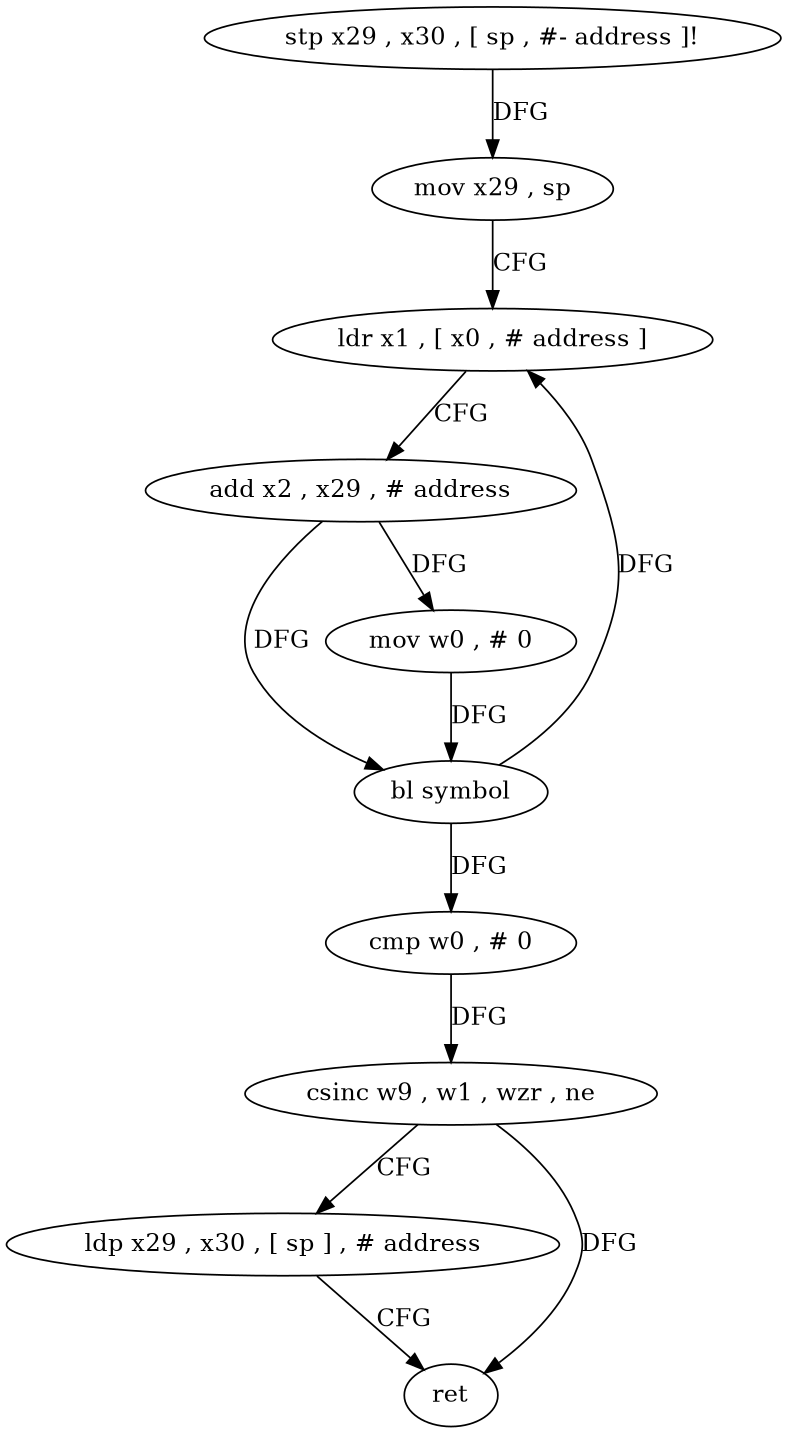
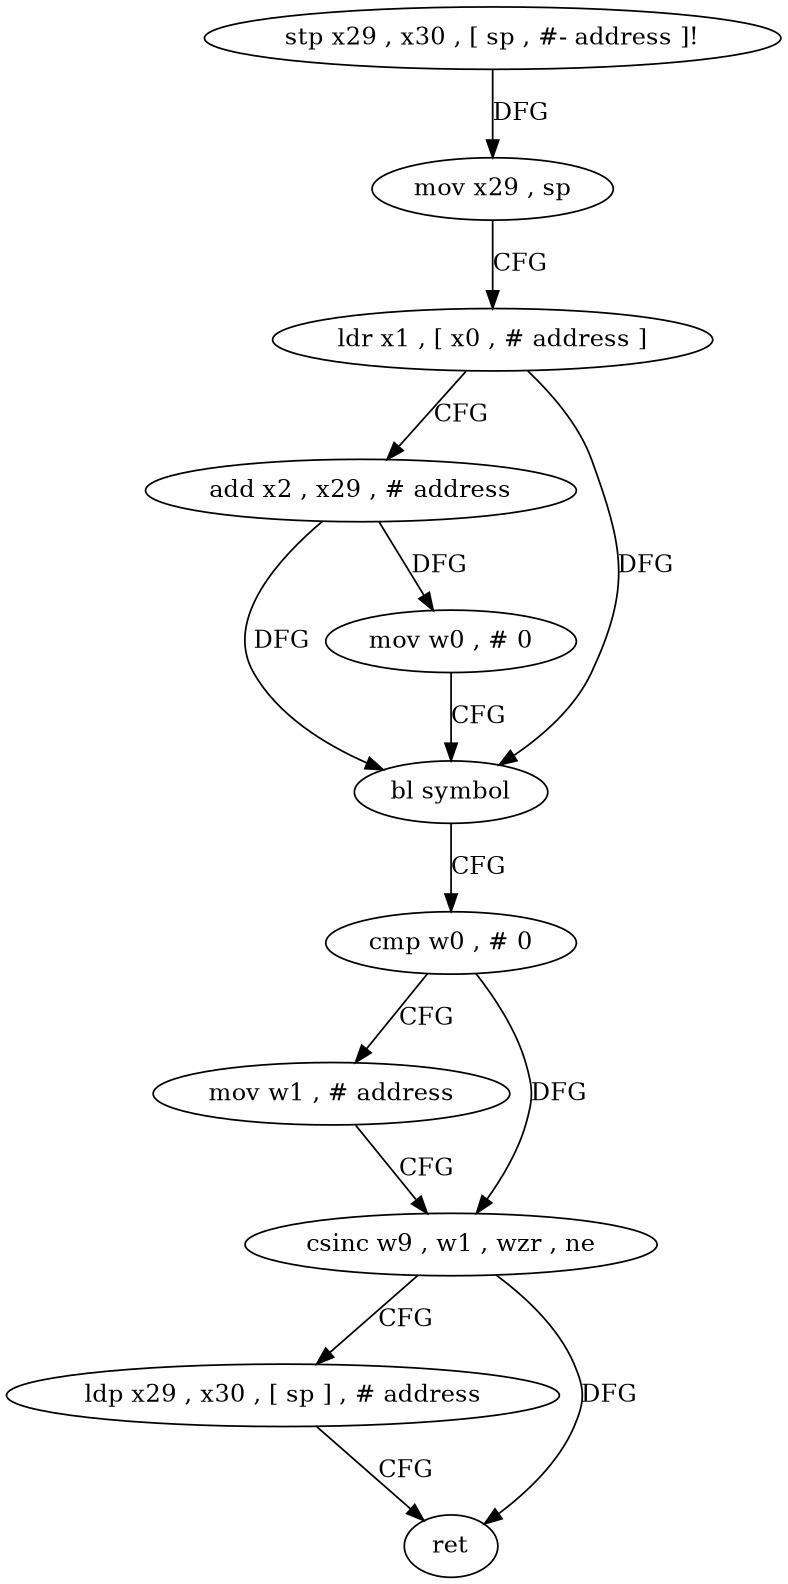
(618, 587) -> (619, 569)
(480, 717) -> (479, 717)
(480, 868) -> (479, 868)
none -> (331, 1094)
